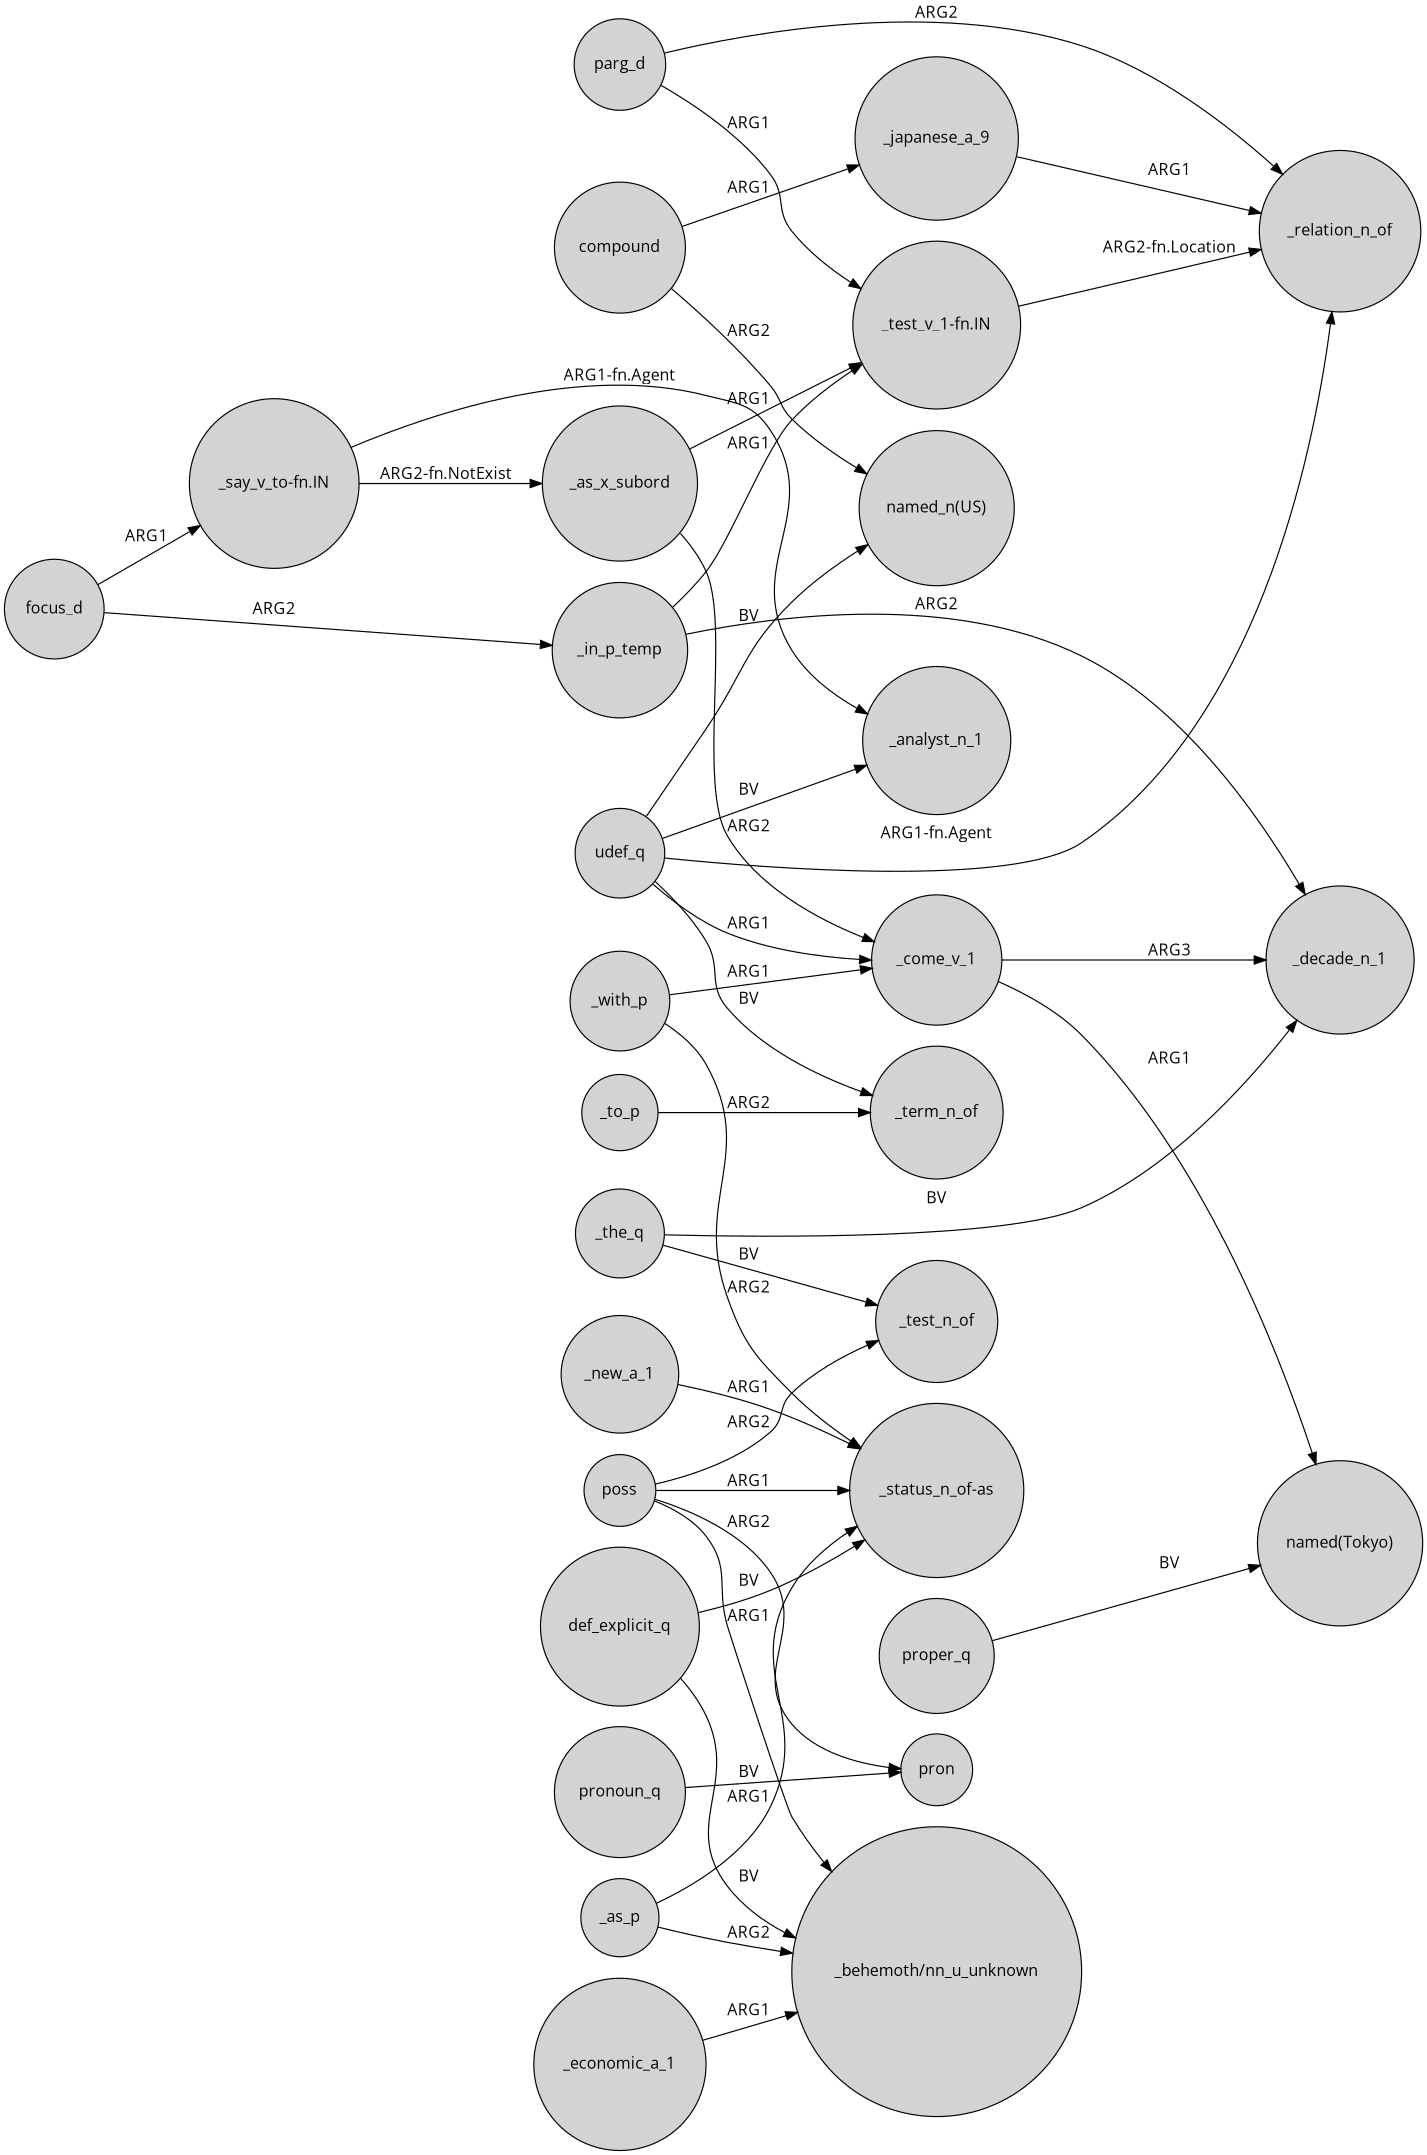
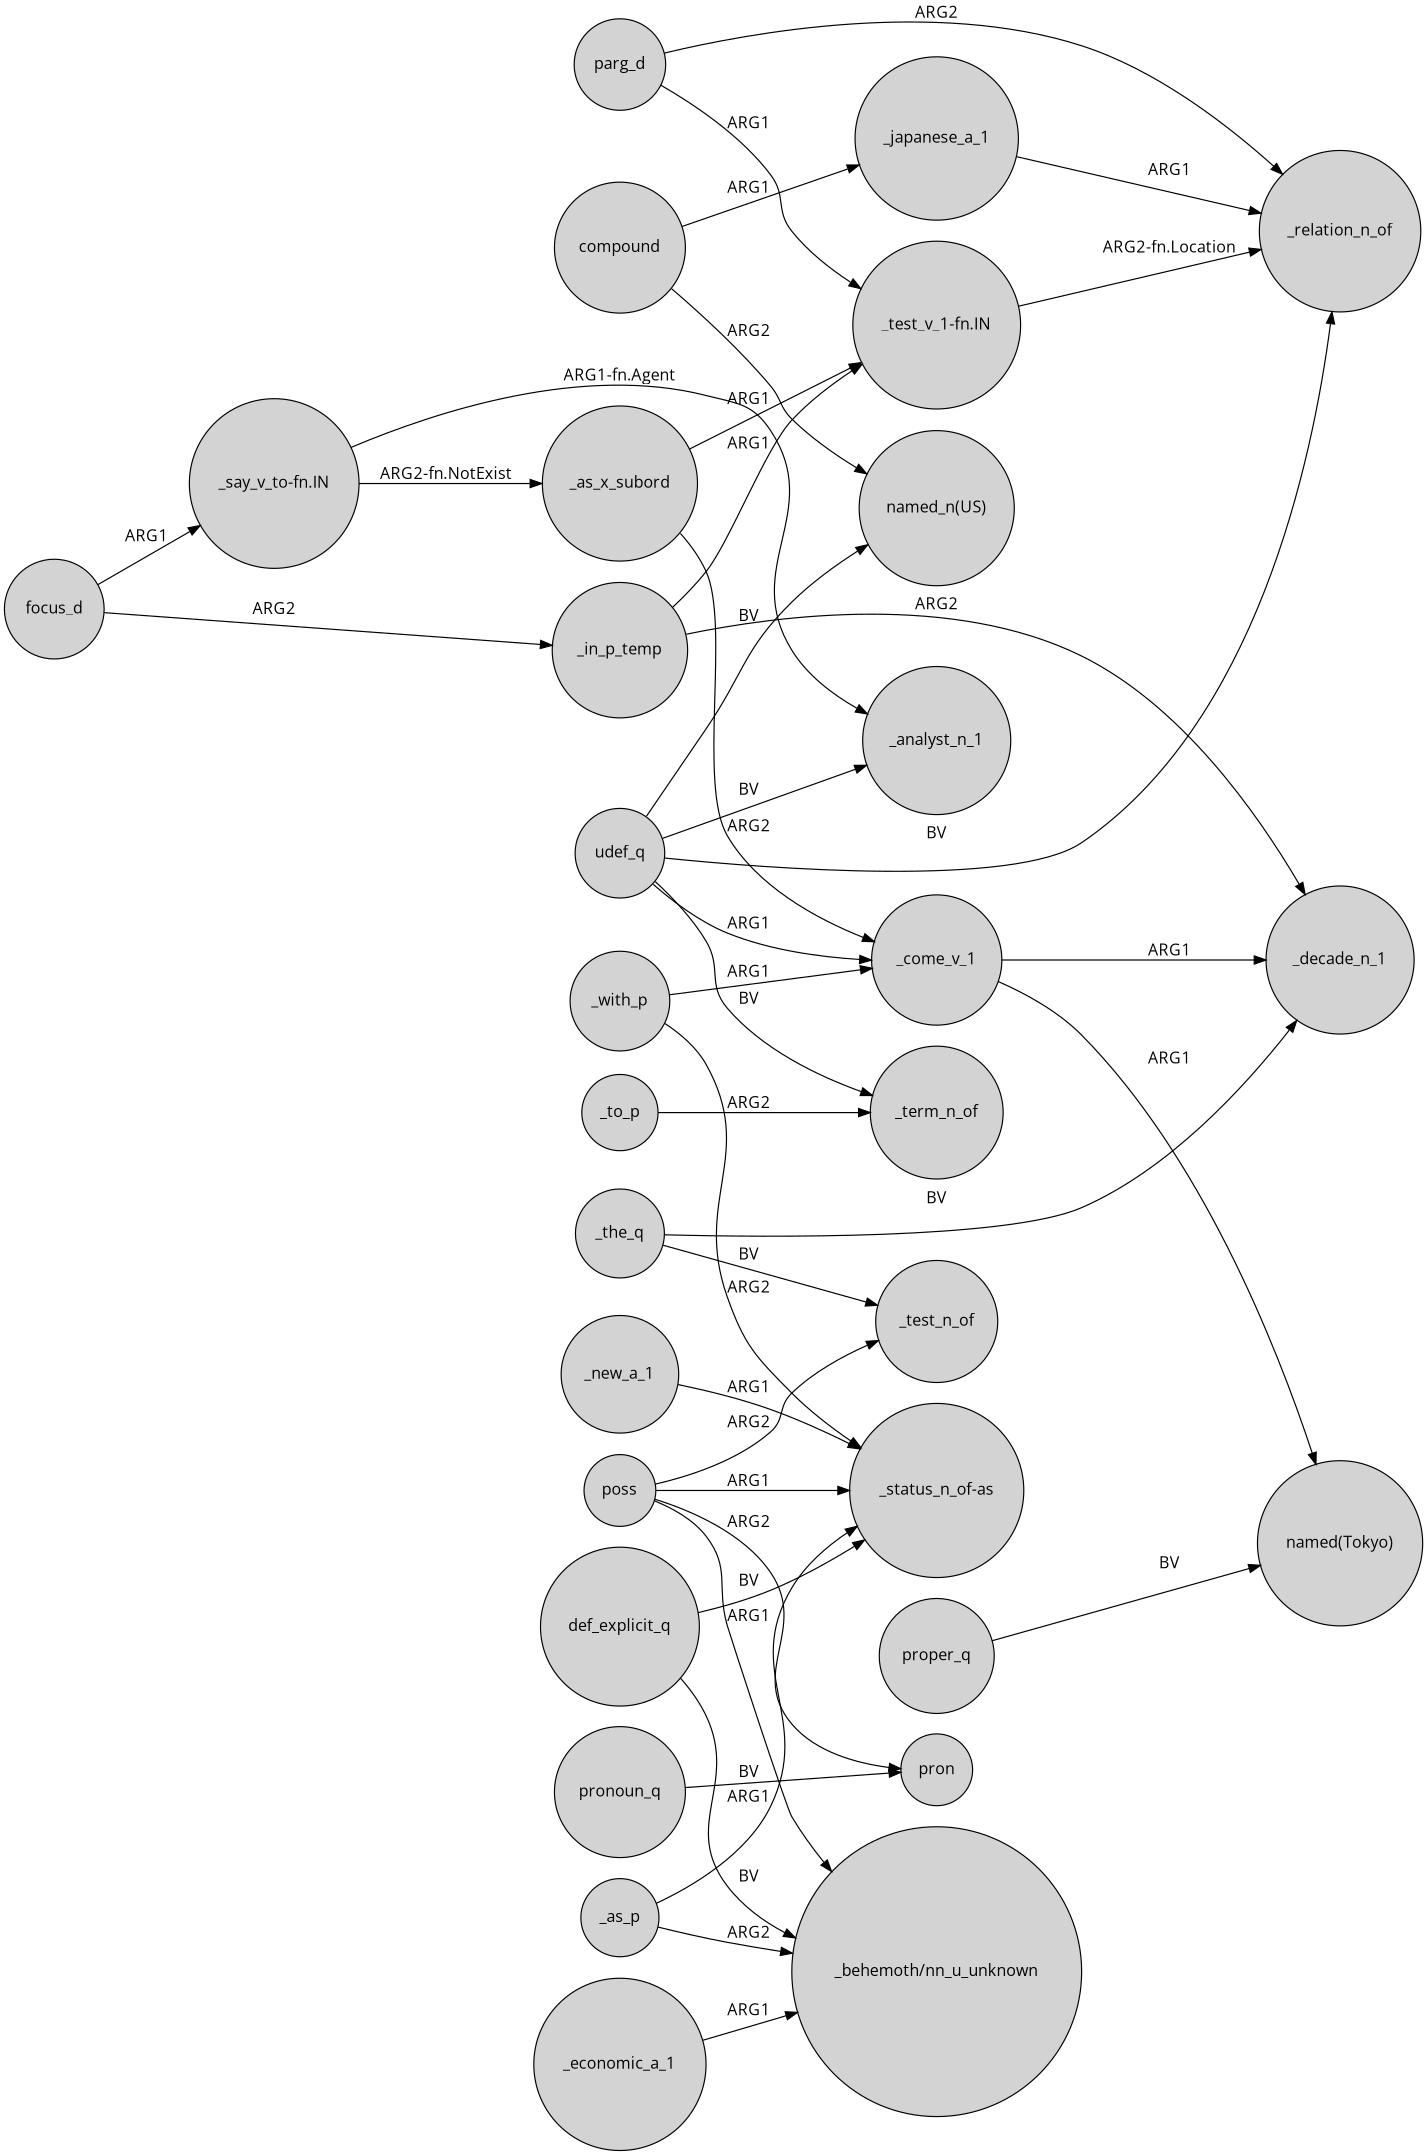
(937, 138) -> (937, 138)
(937, 834) -> (937, 834)
(1170, 951) -> (1170, 951)
